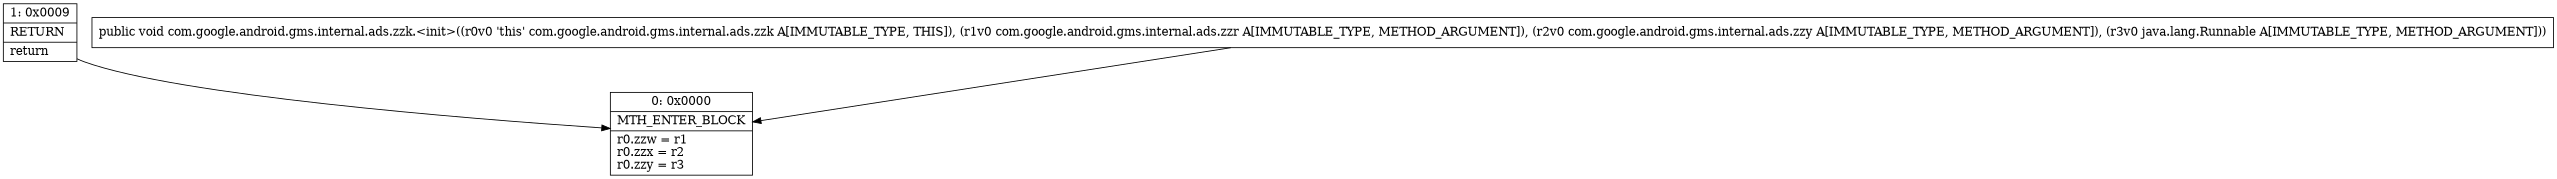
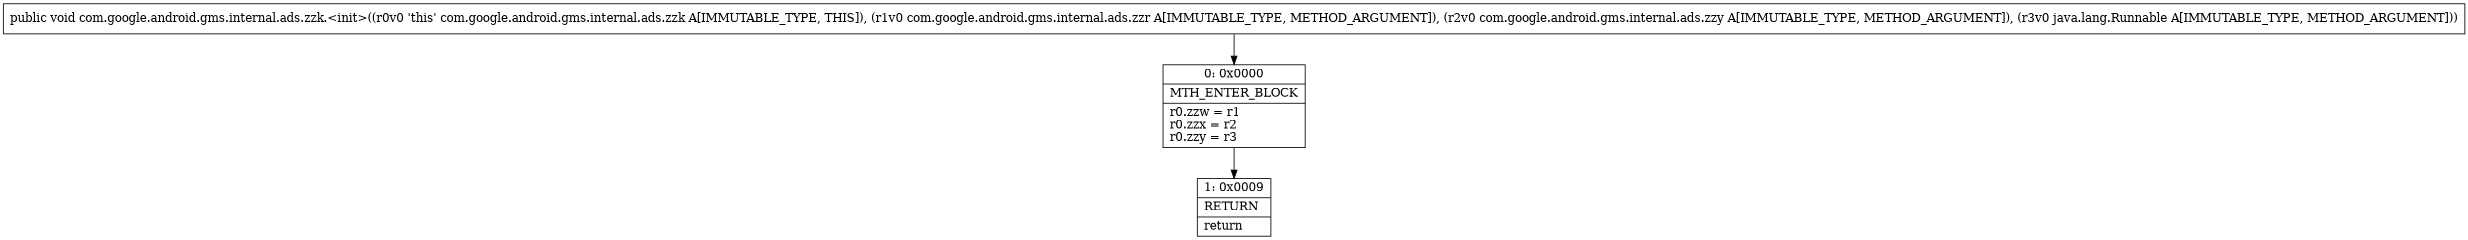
(338, 105) -> (1234, 159)
